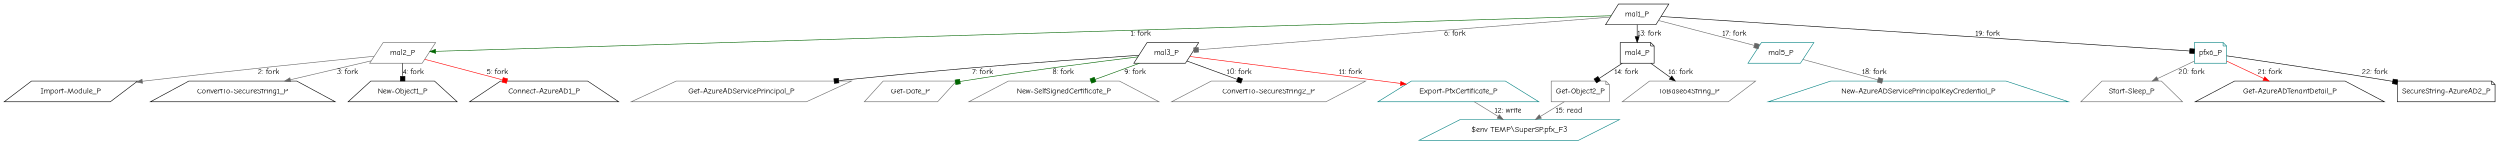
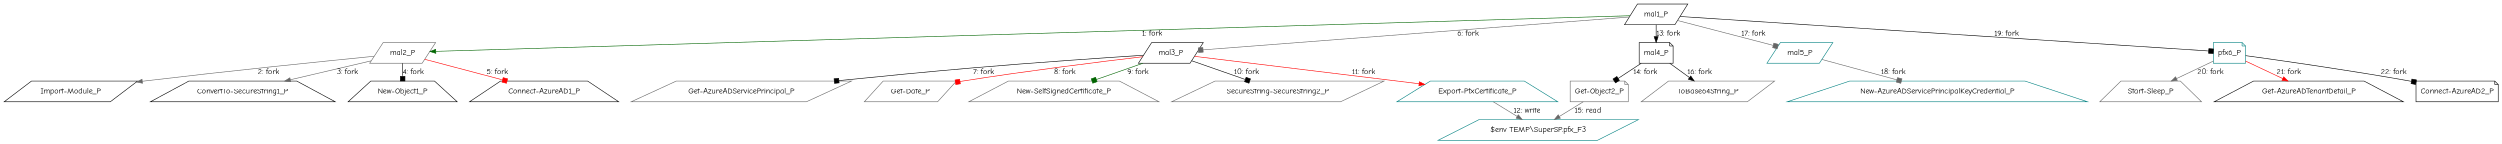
(1049, 68) -> (1052, 68)
(1269, 91) -> (1278, 91)
(2446, 91) -> (2457, 91)
